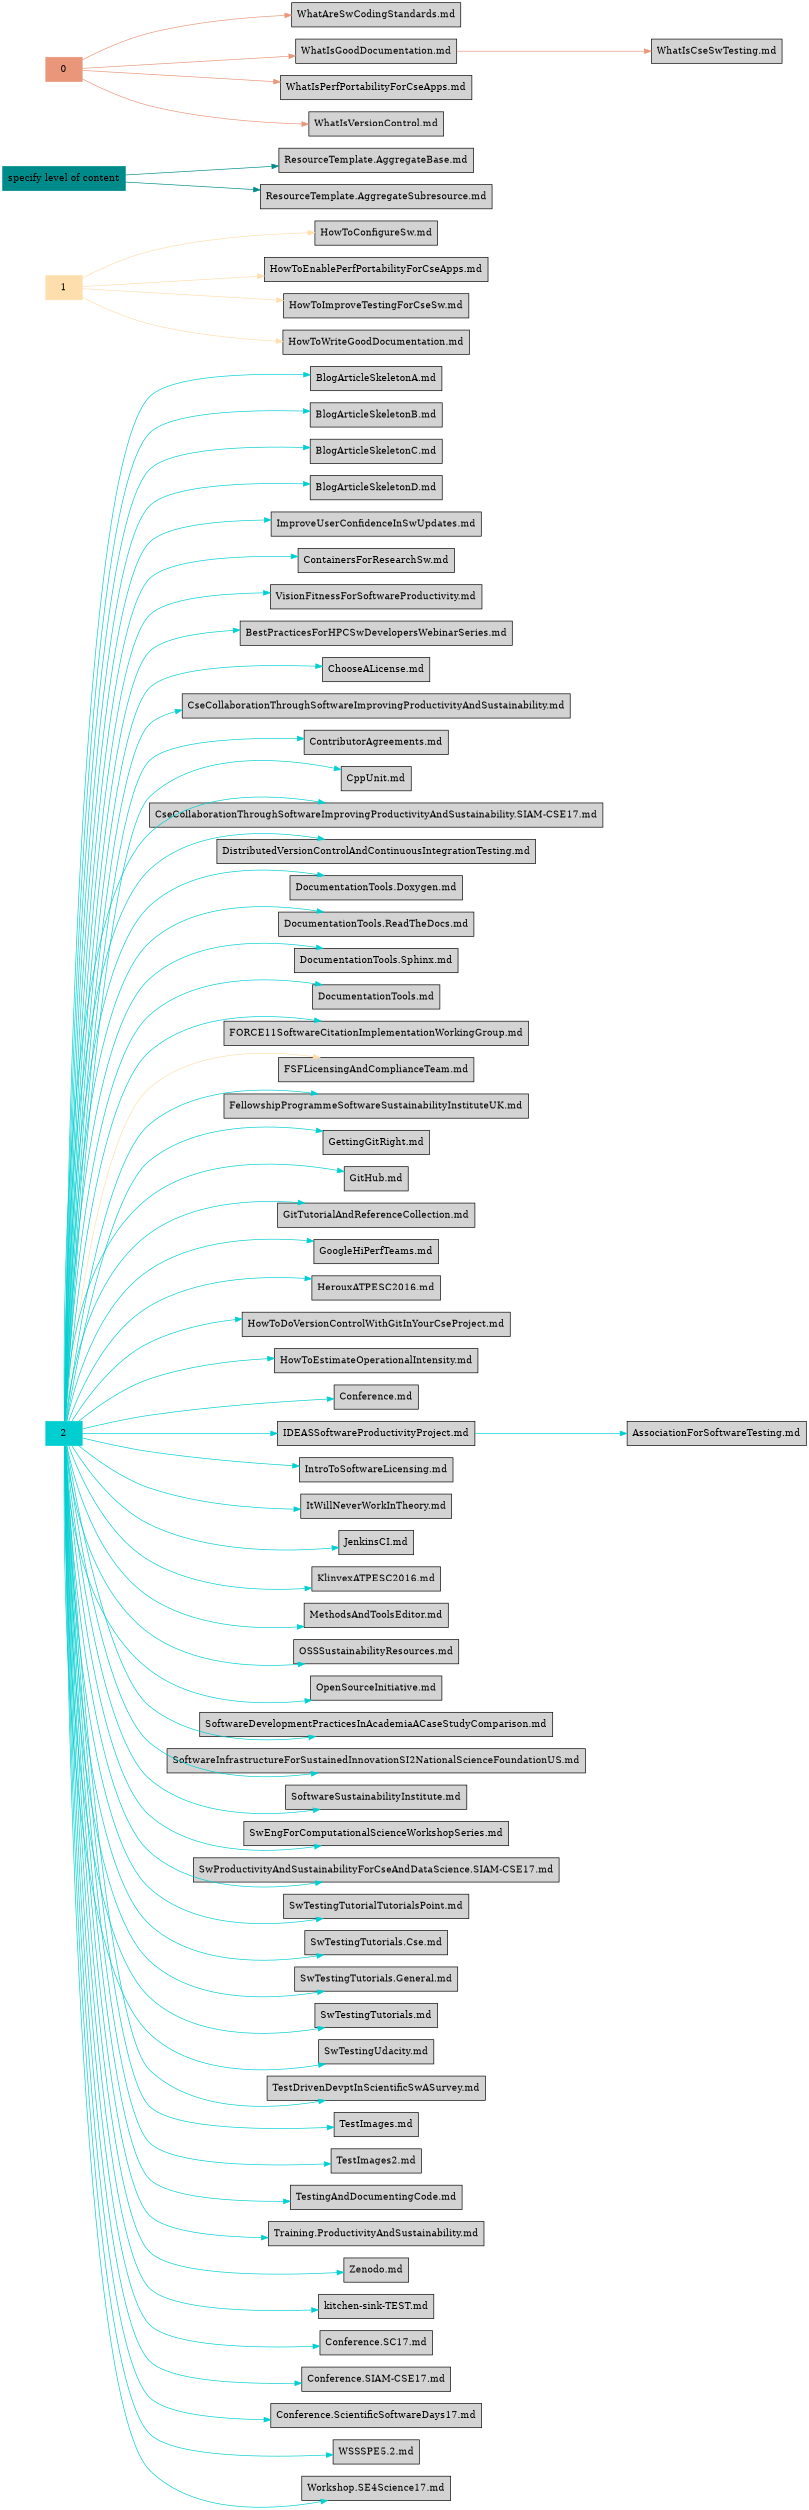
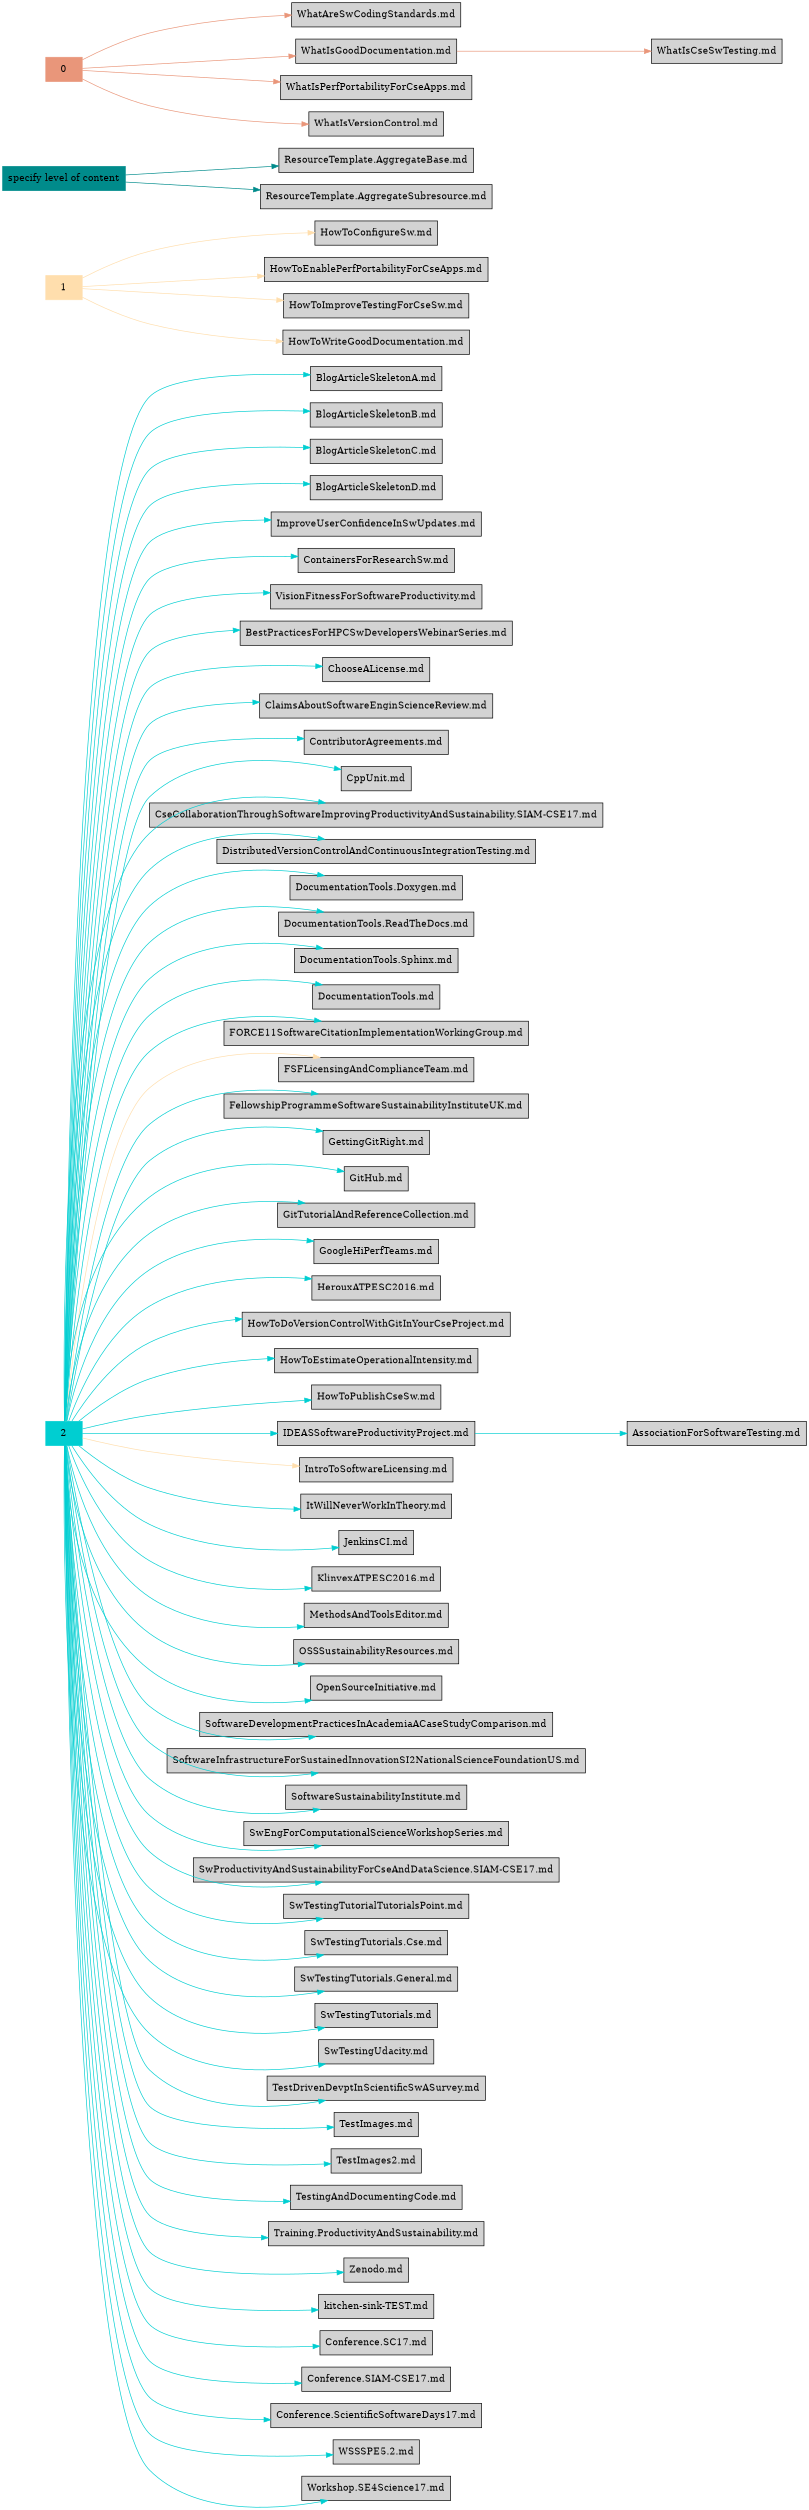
(376, 706) -> (376, 706)
(376, 1397) -> (376, 1397)
(187, 1457) -> (187, 1457)
